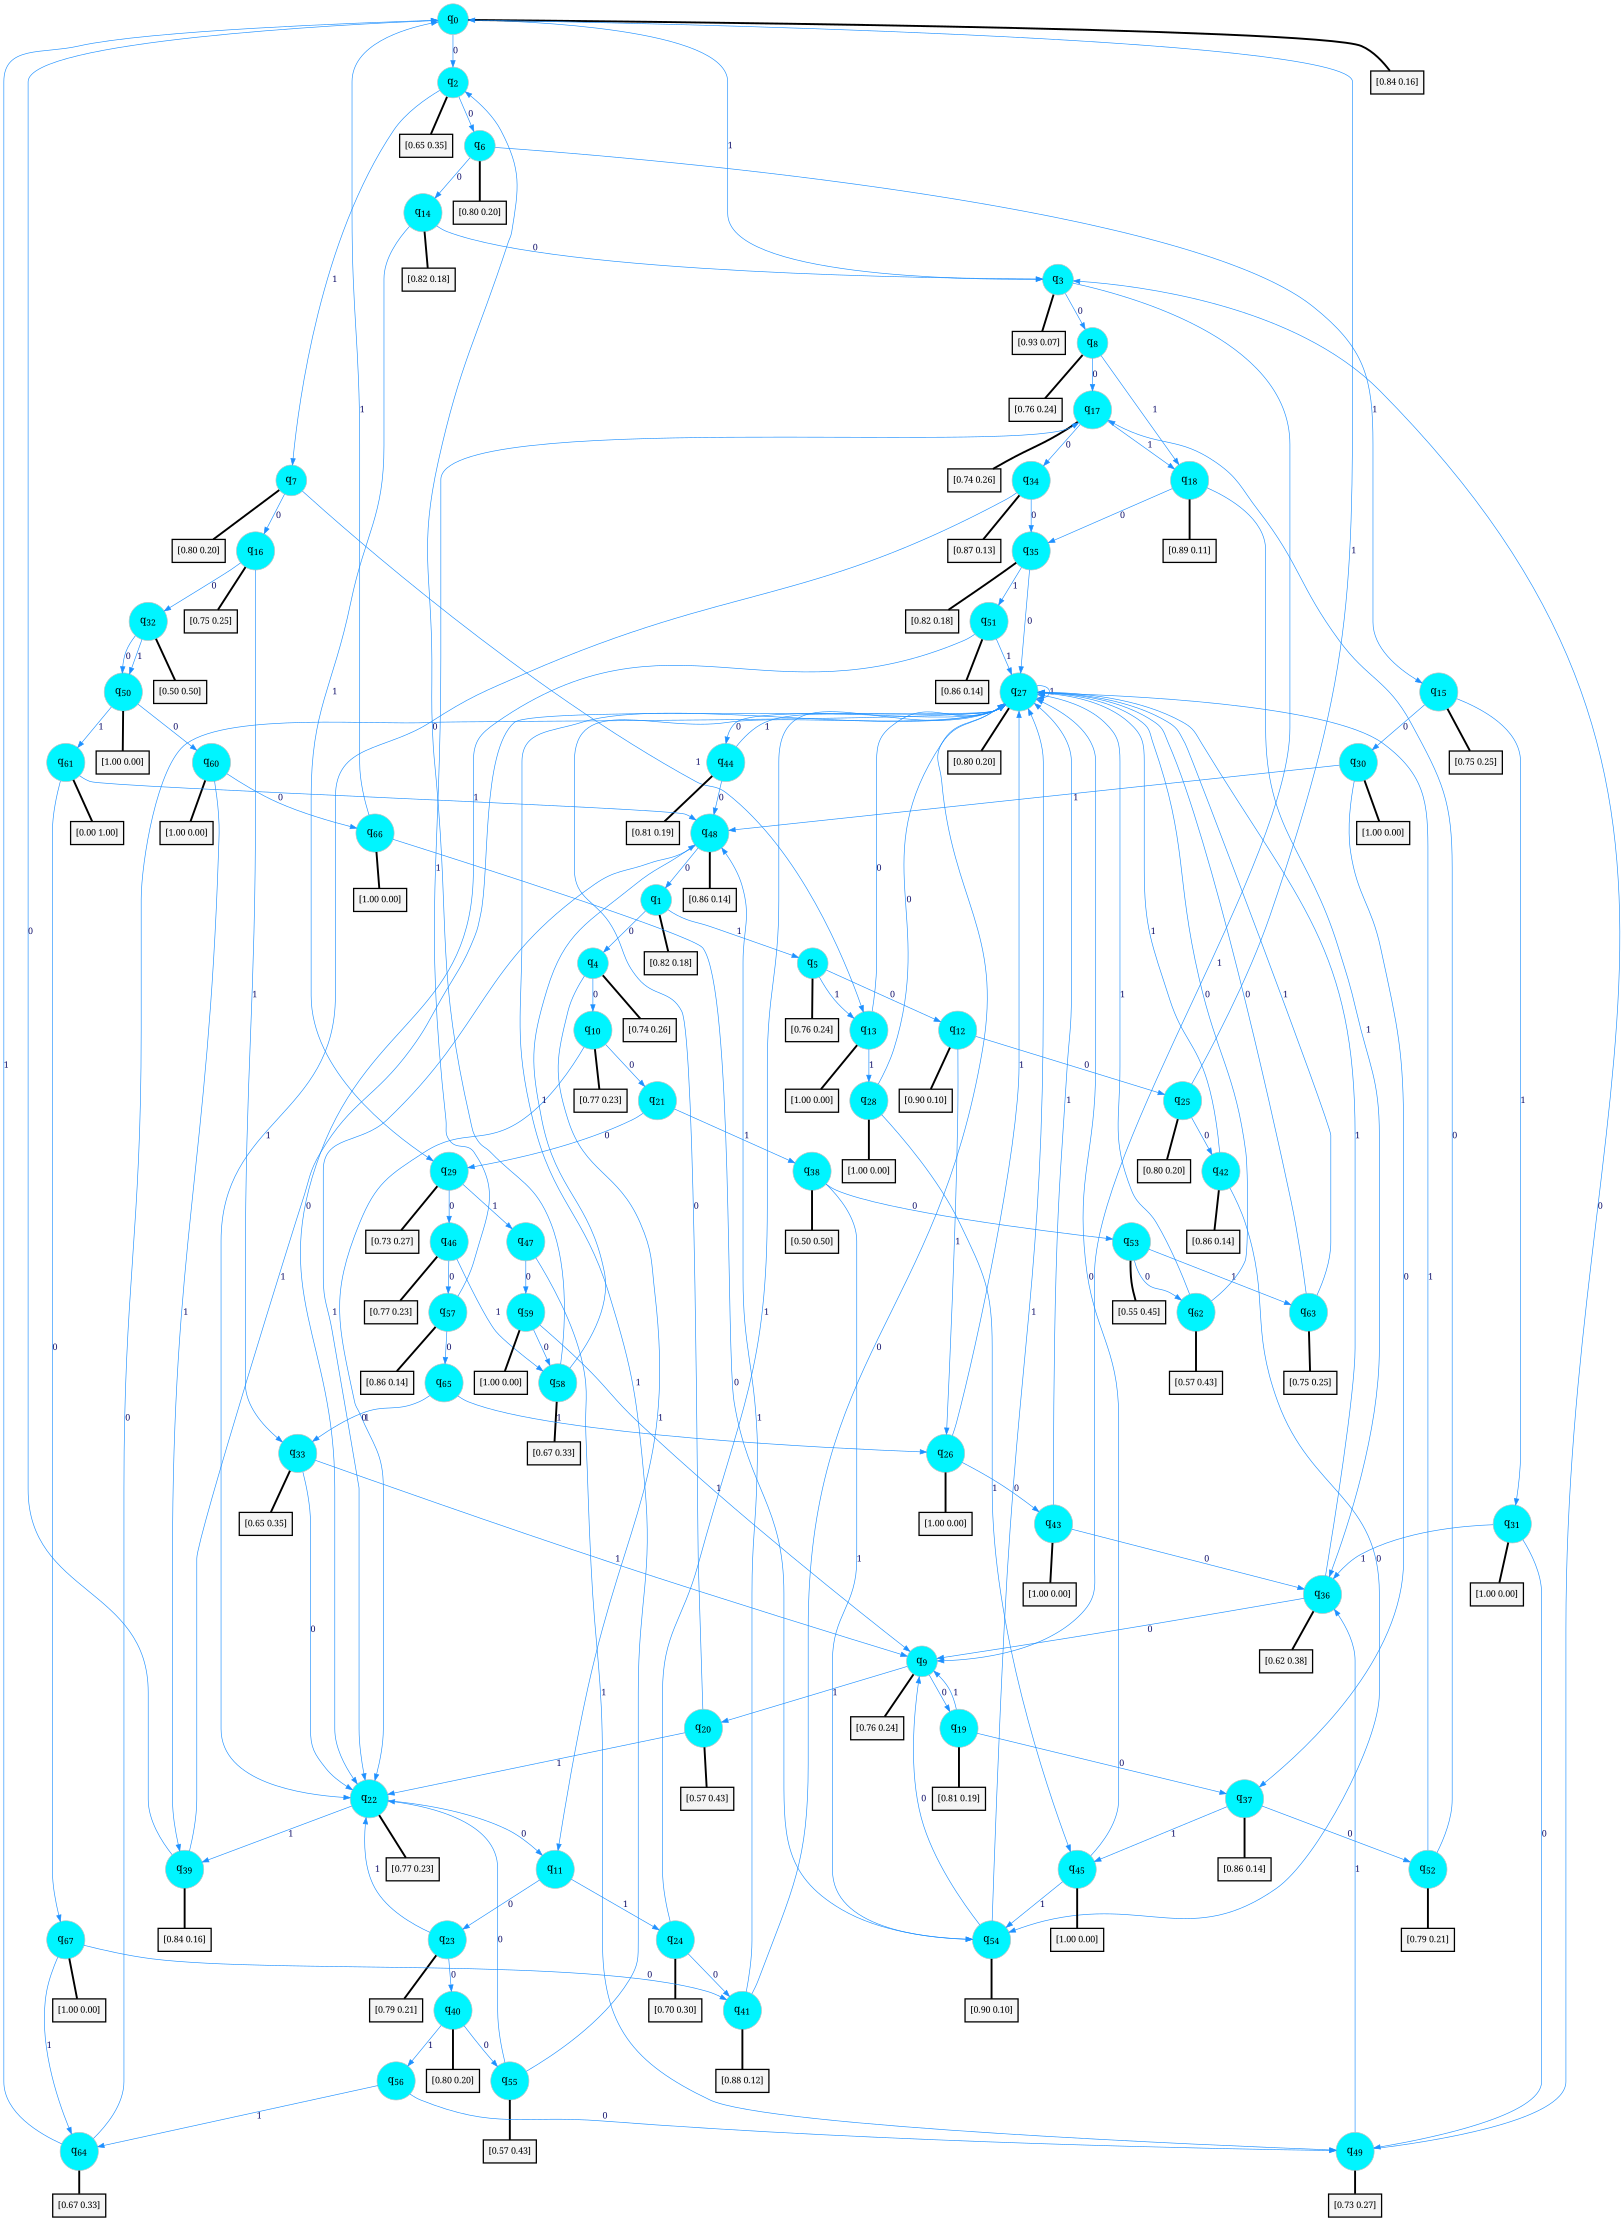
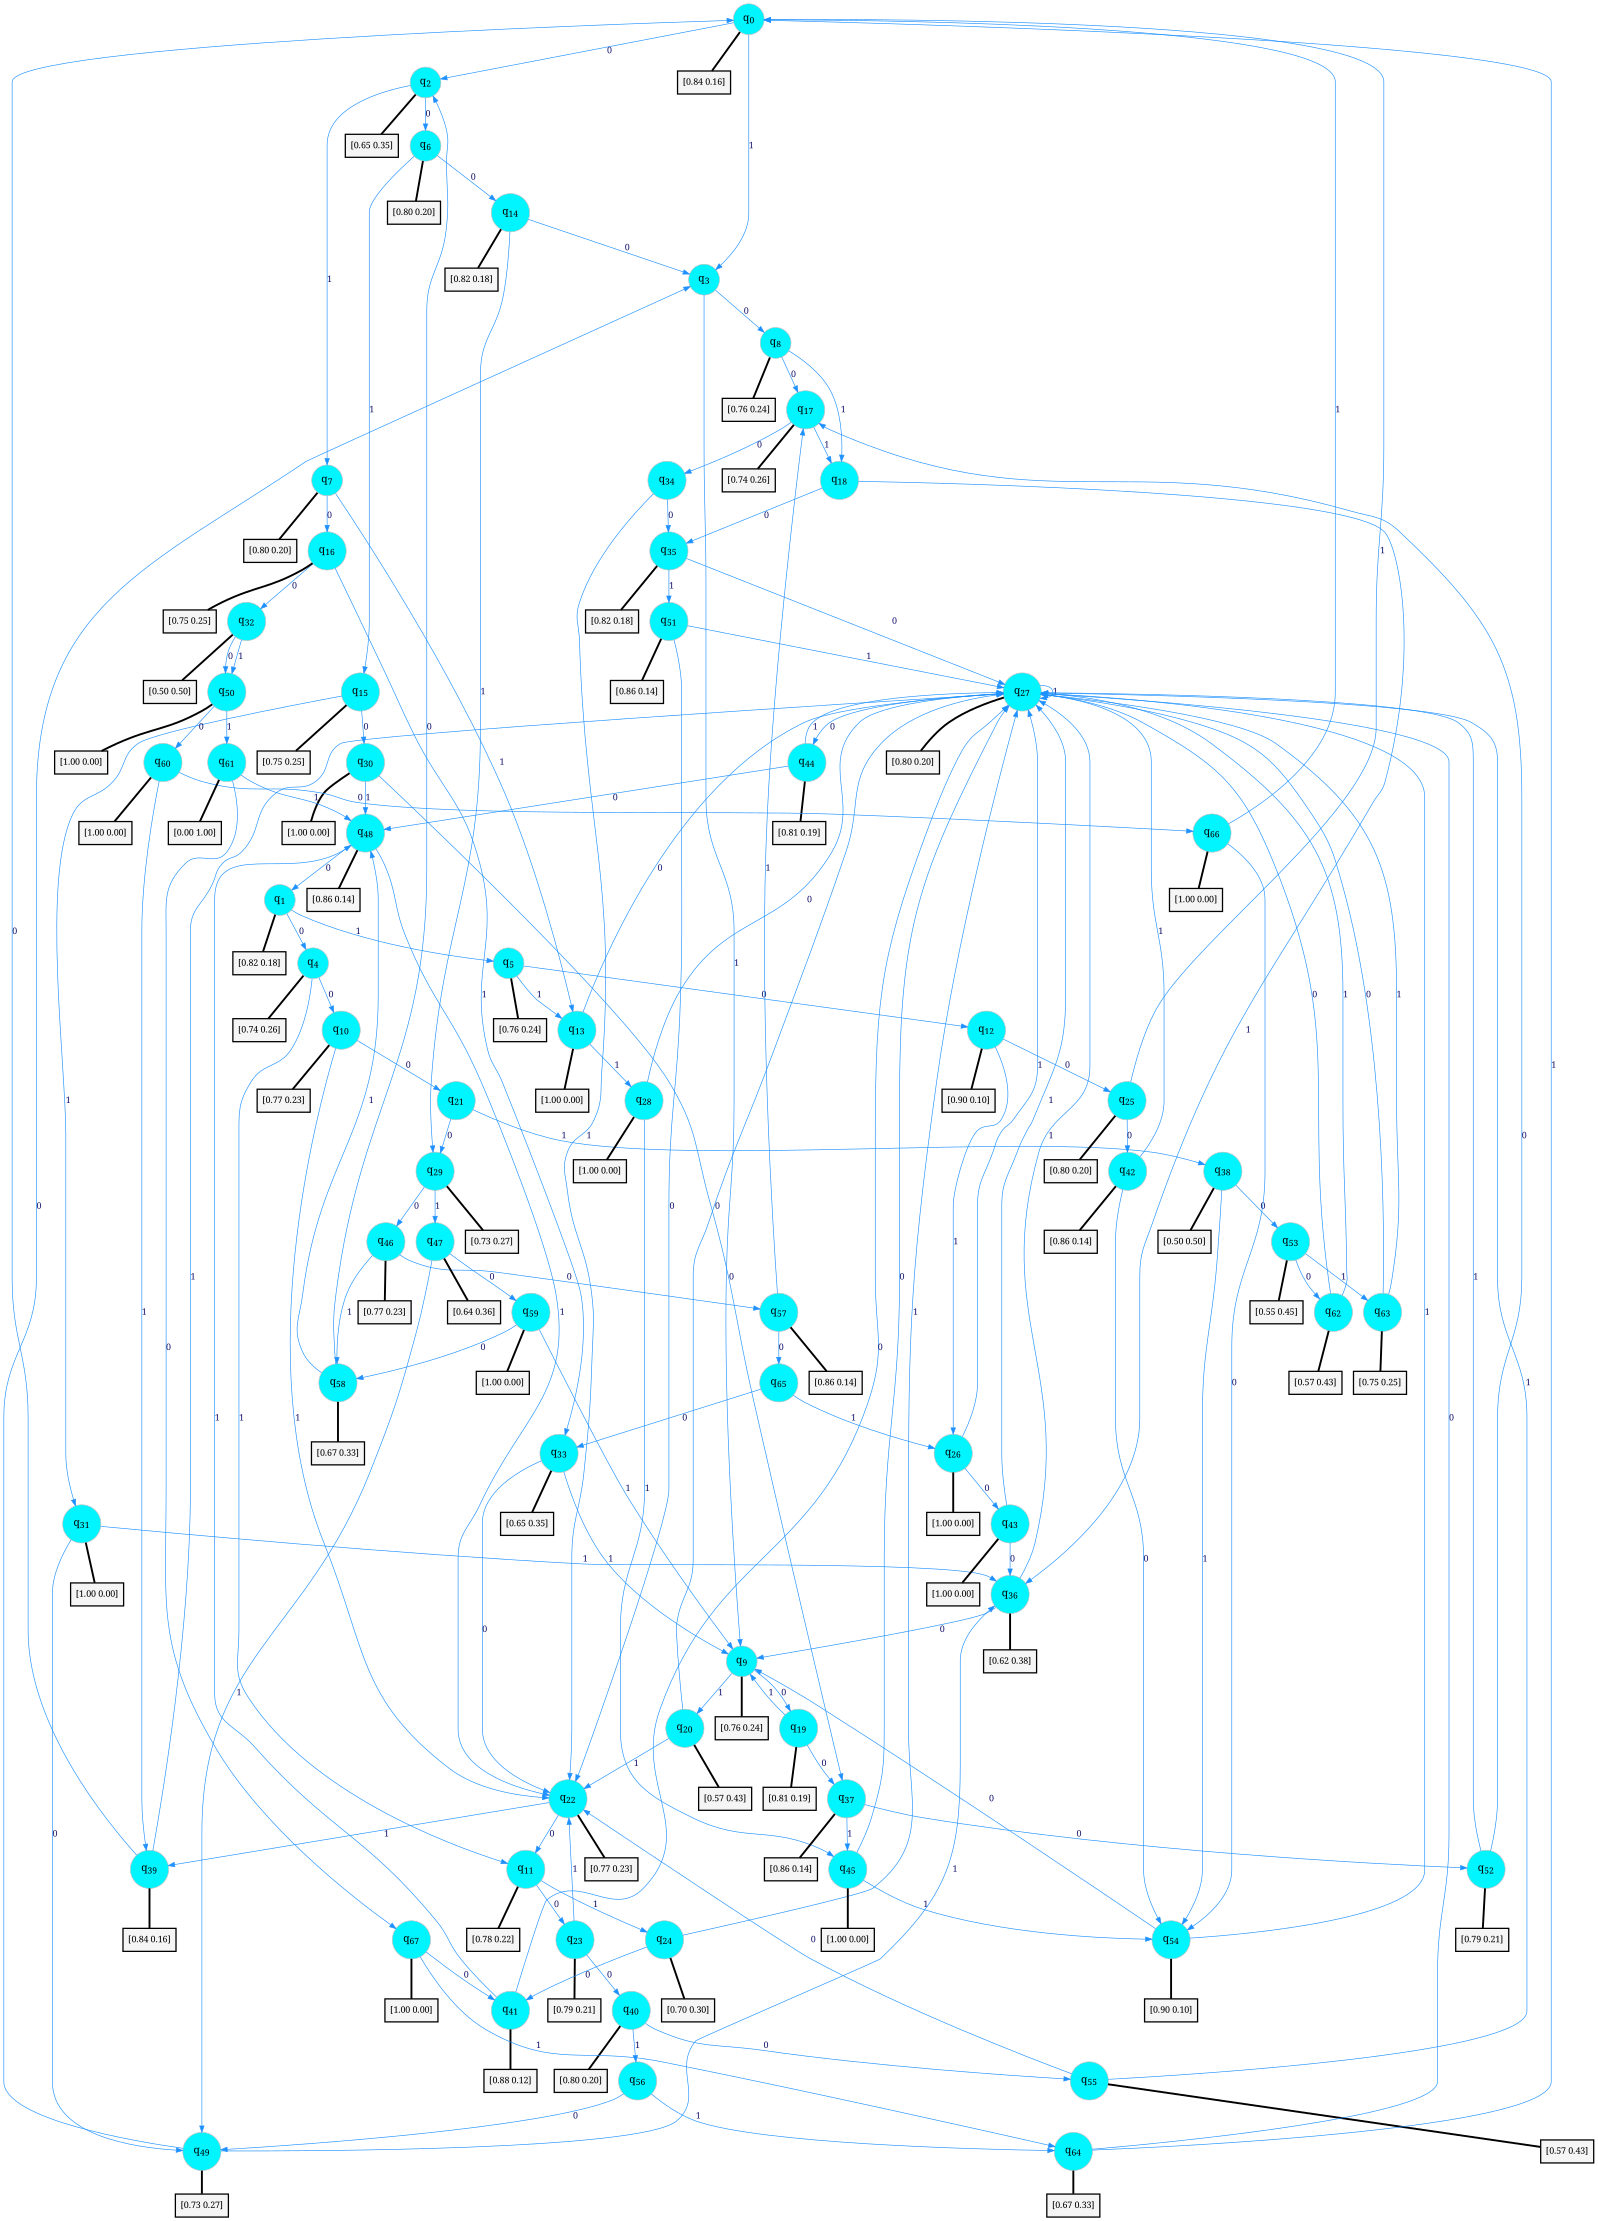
(1039, 343) -> none
(974, 551) -> none
(1190, 551) -> none
none -> (474, 1312)
none -> (493, 1940)
